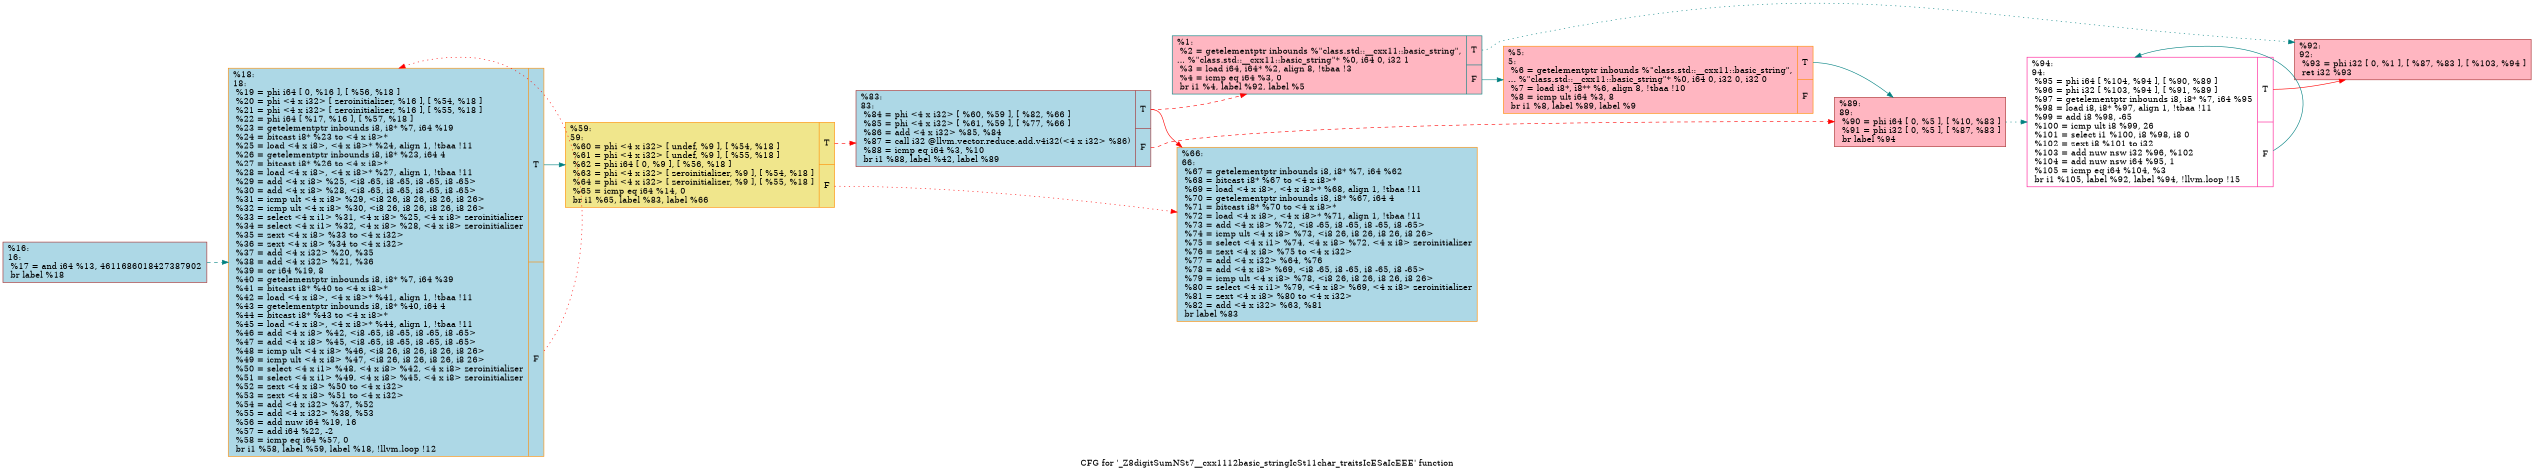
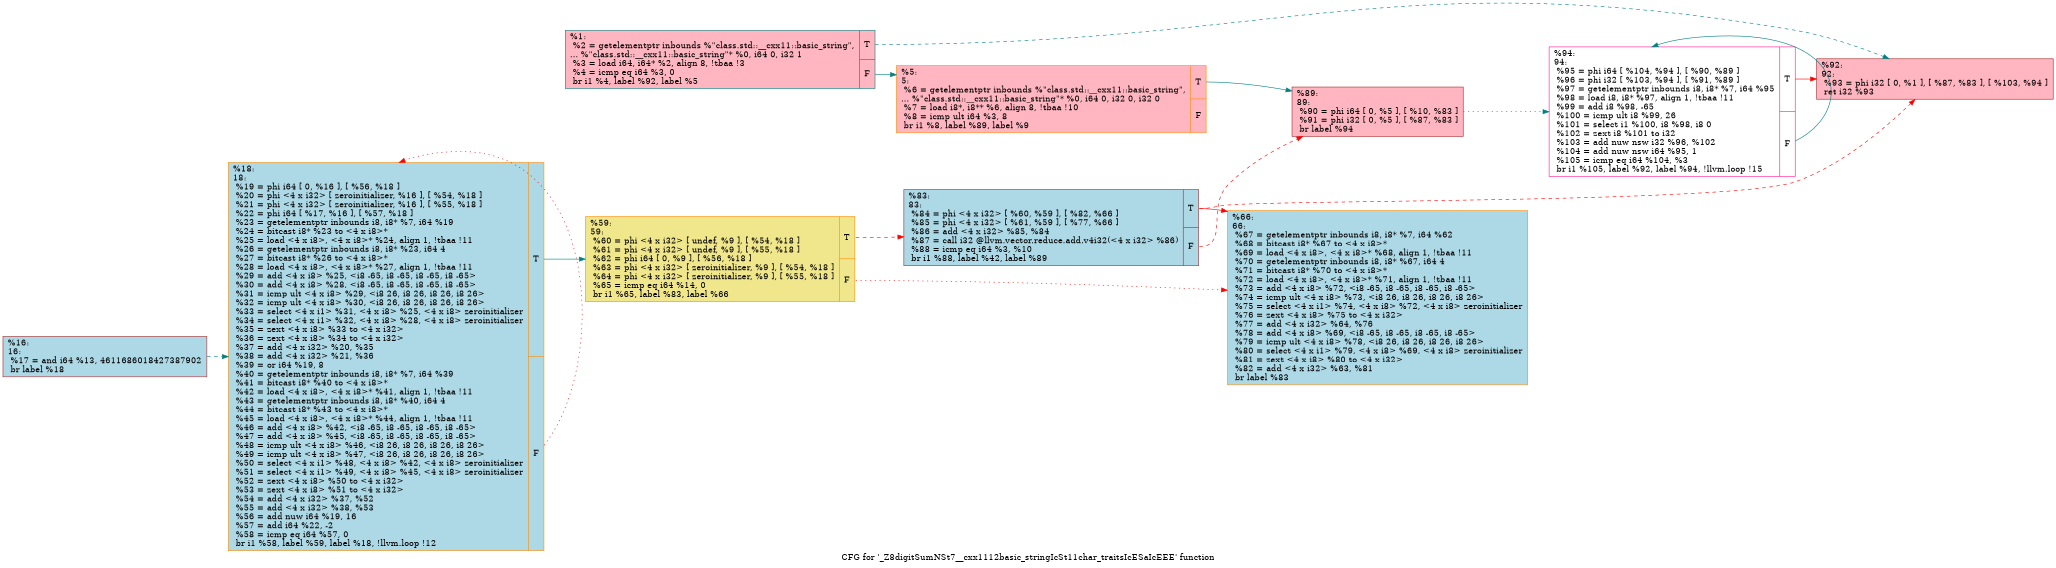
(1883, 5) -> (1381, 8)
(1196, 106) -> (1568, 198)
